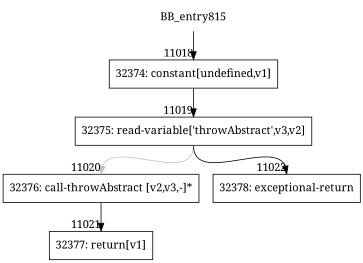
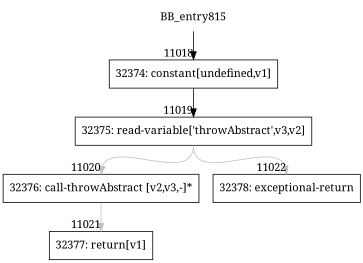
(236, 160) -> (236, 160)
(101, 213) -> (101, 213)
